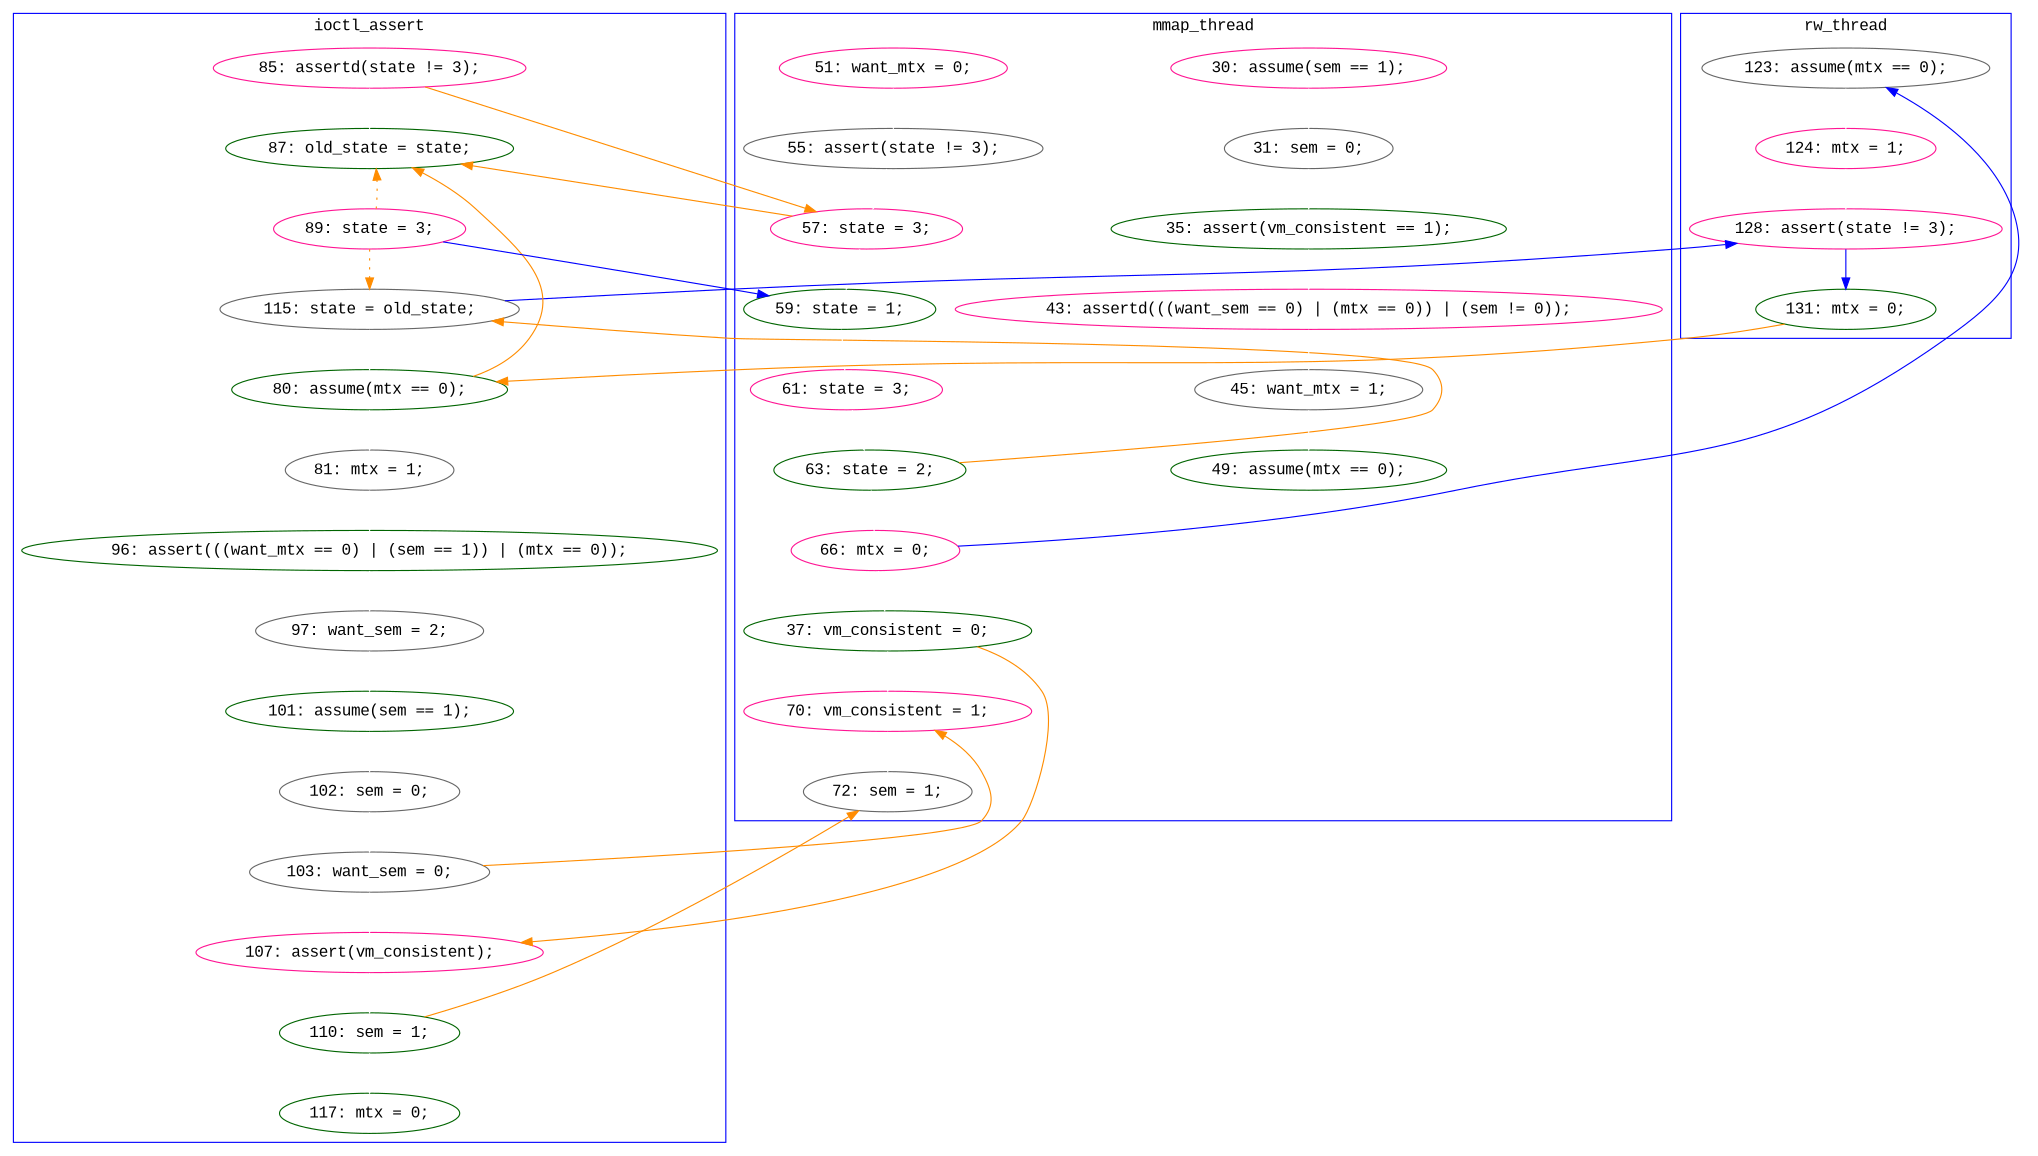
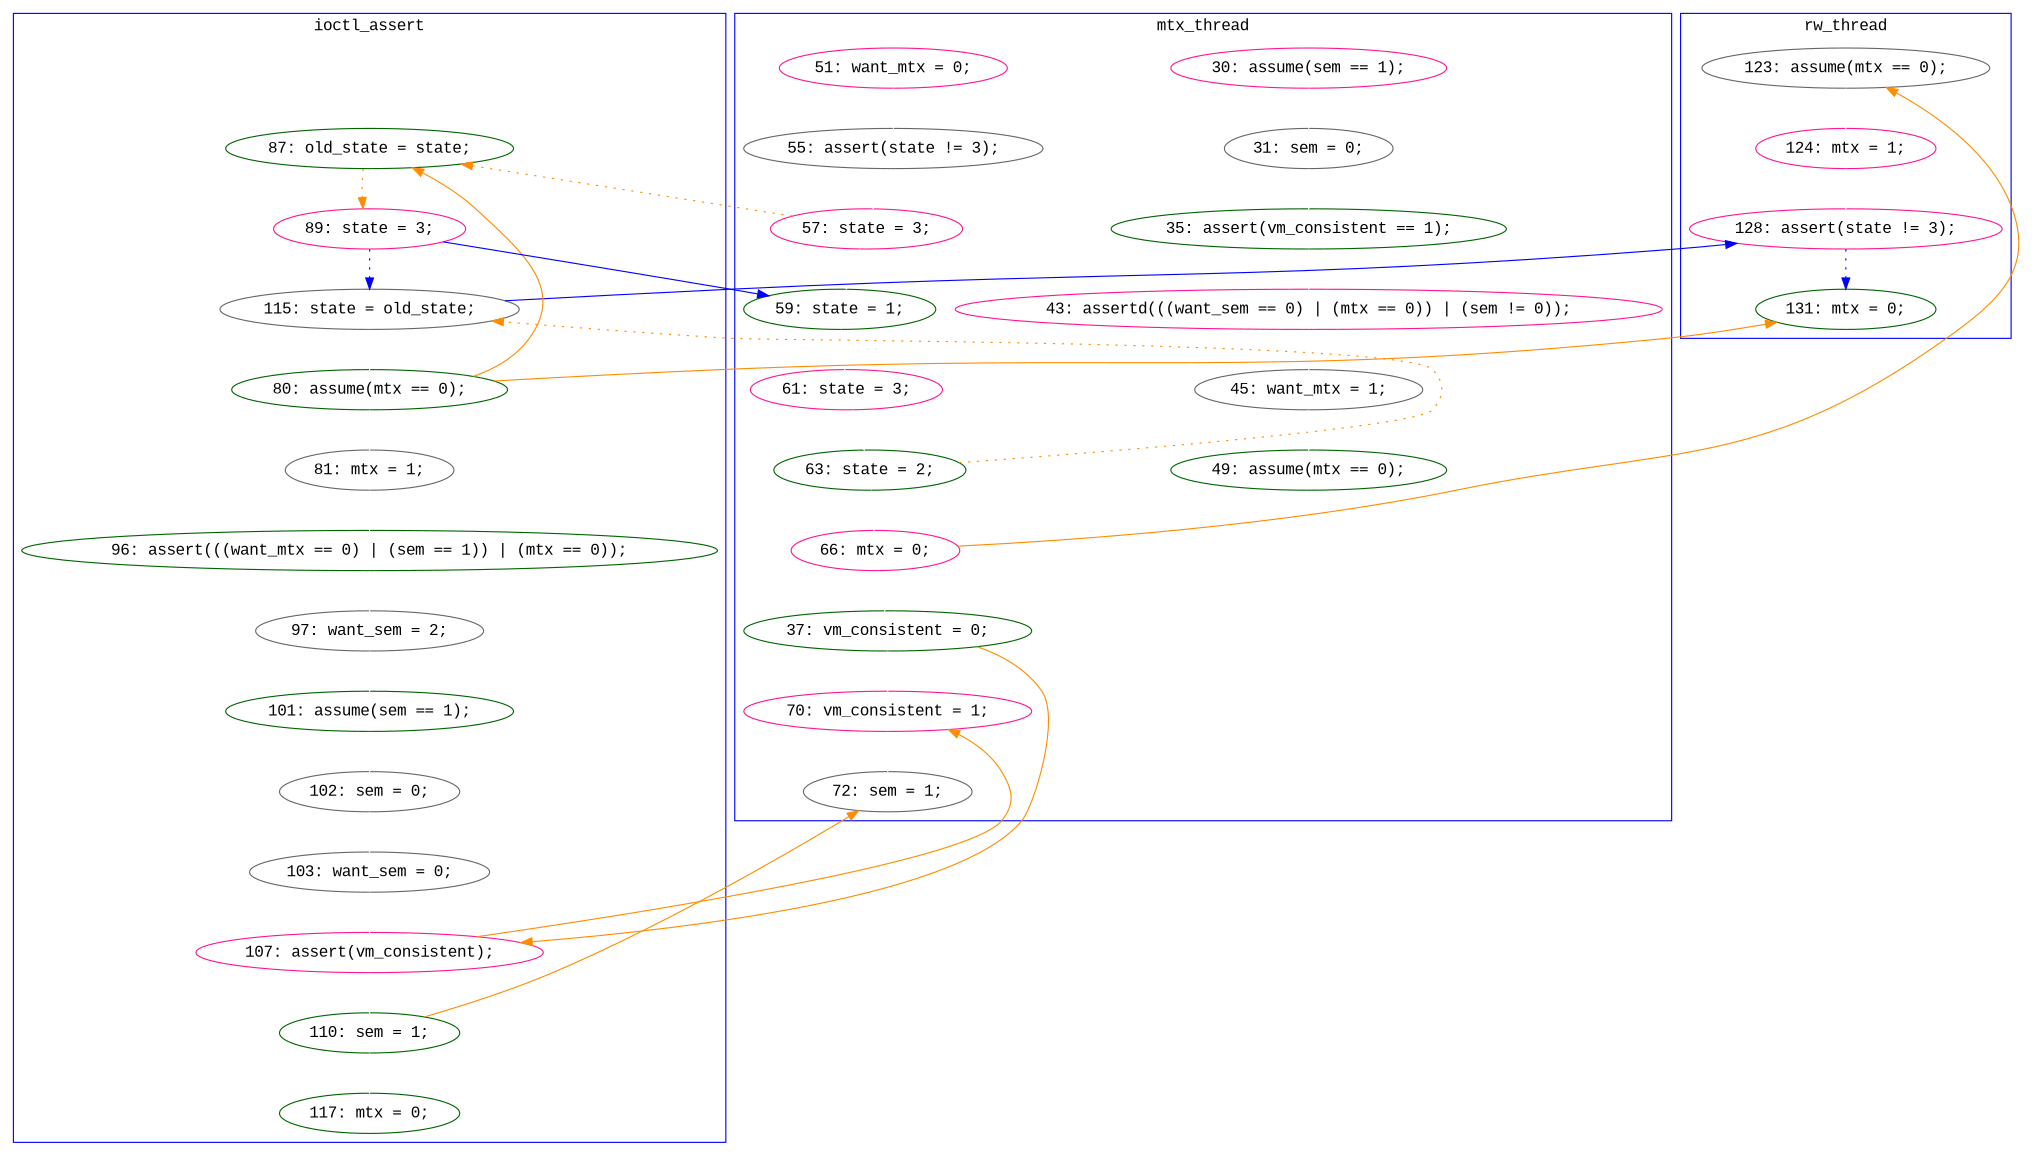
(1203, 26) -> (1203, 26)
(370, 68) -> none
(632, 191) -> (632, 191)
(377, 194) -> (362, 183)
(370, 264) -> (370, 264)
(1846, 264) -> (1846, 264)
(1230, 349) -> (1230, 349)
(1147, 363) -> (1131, 363)
(1626, 462) -> (1626, 462)
(771, 848) -> (798, 883)
